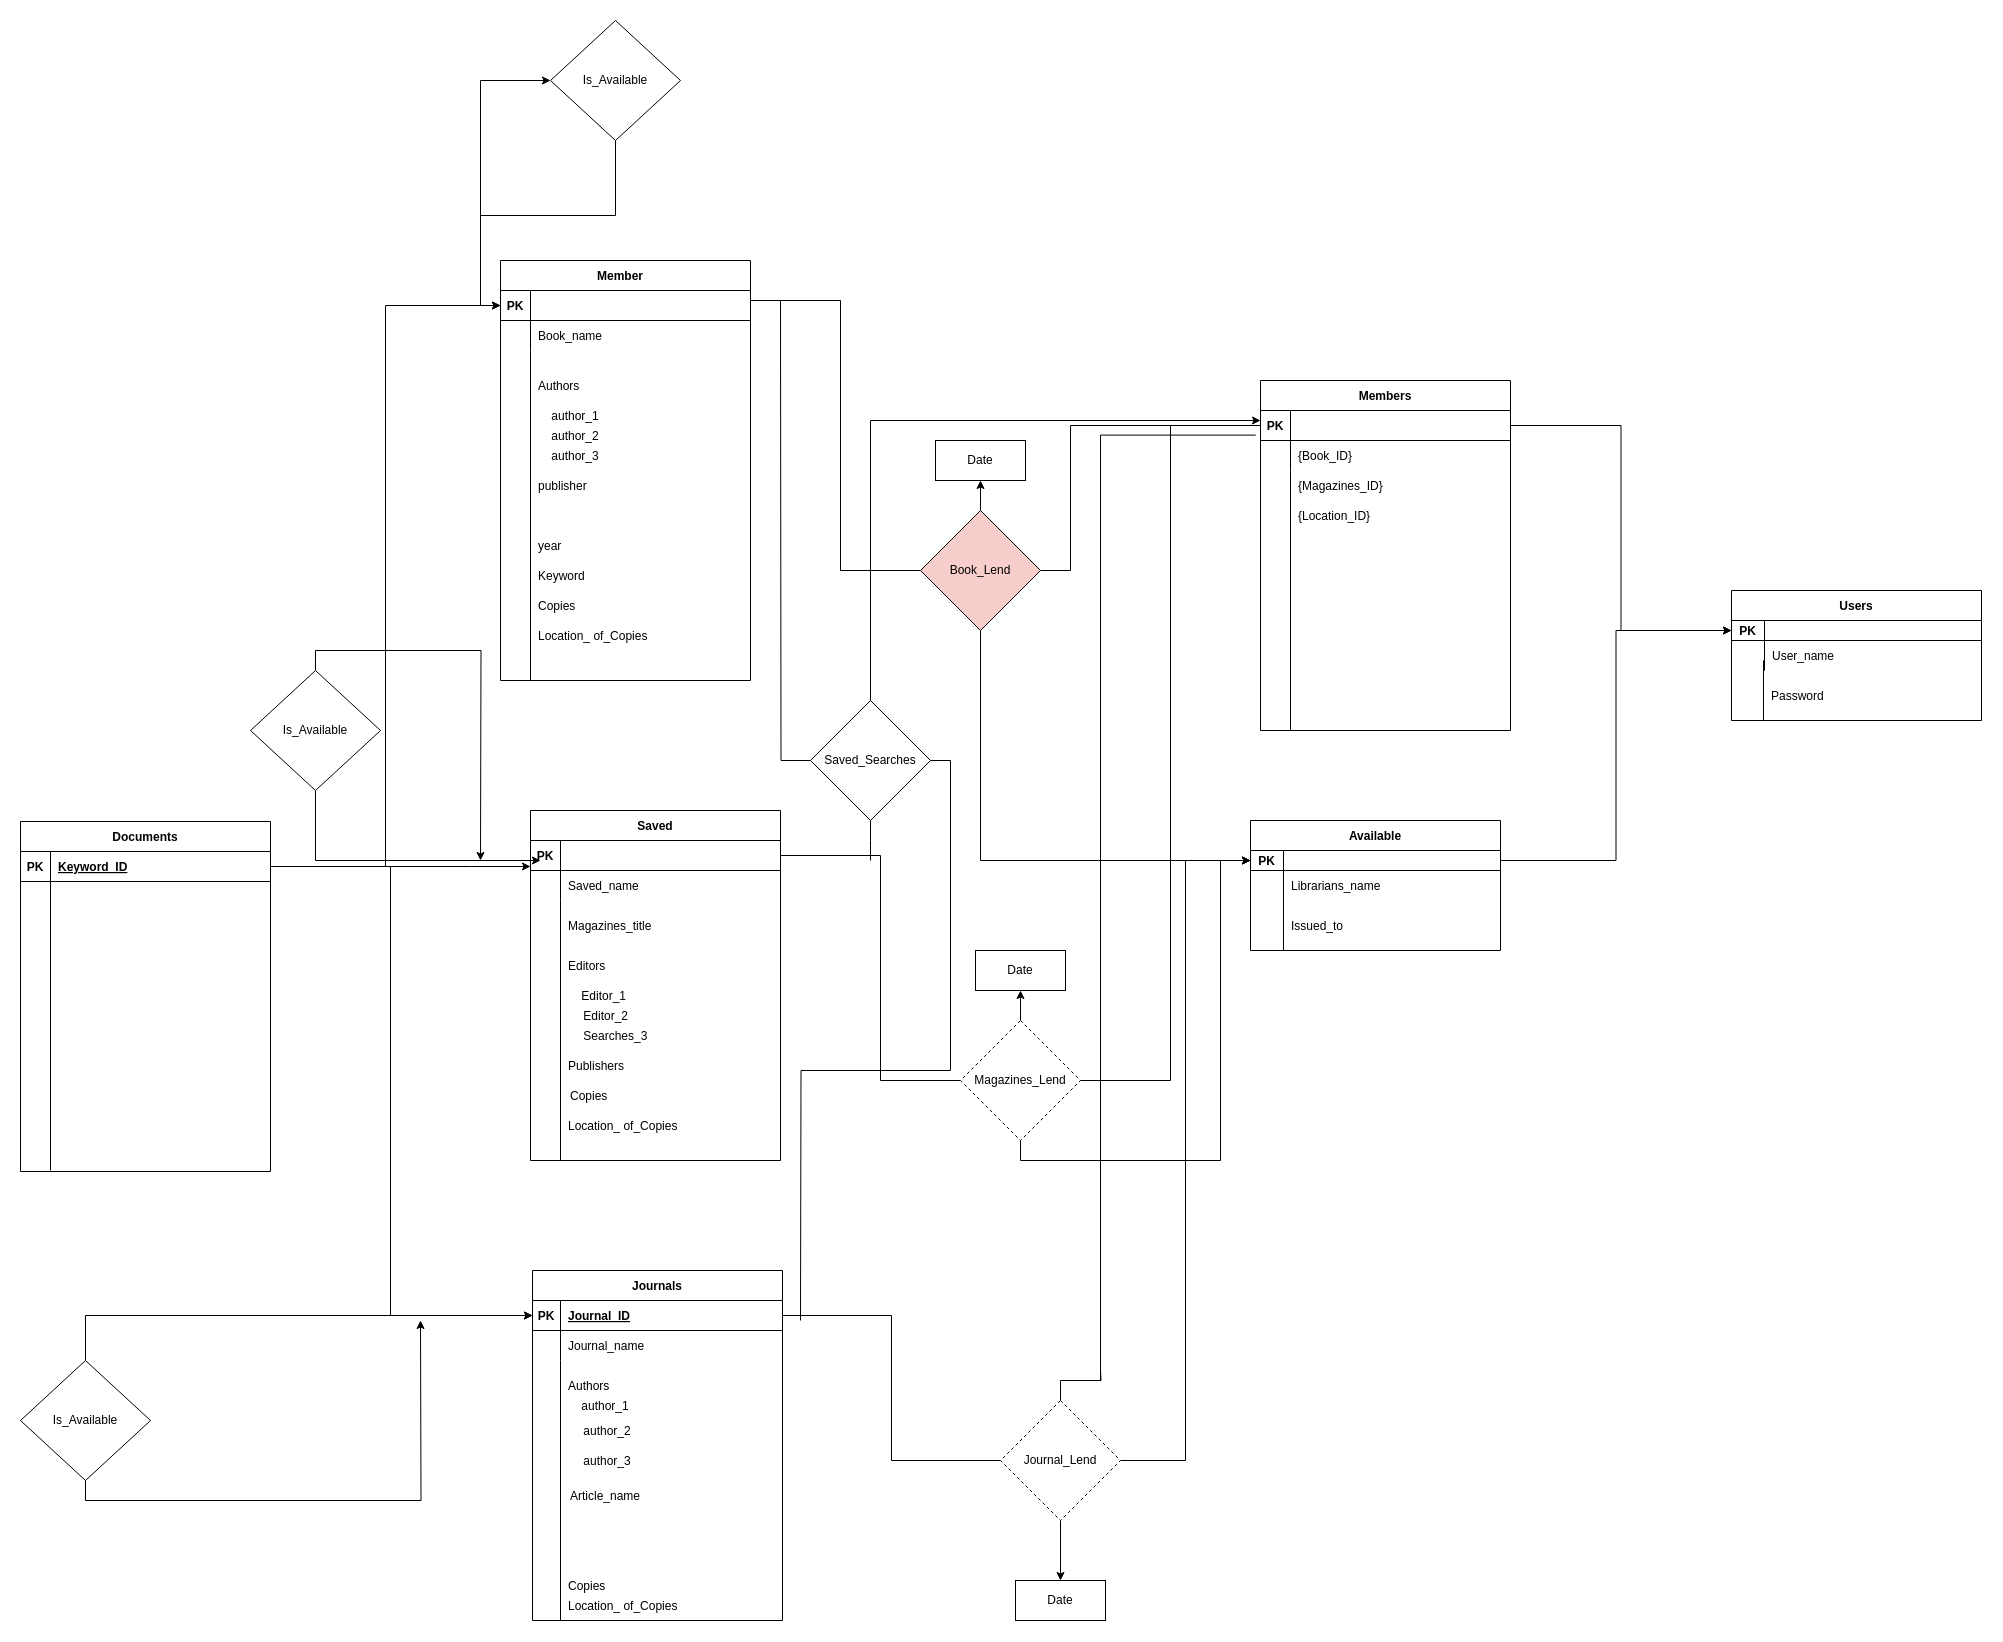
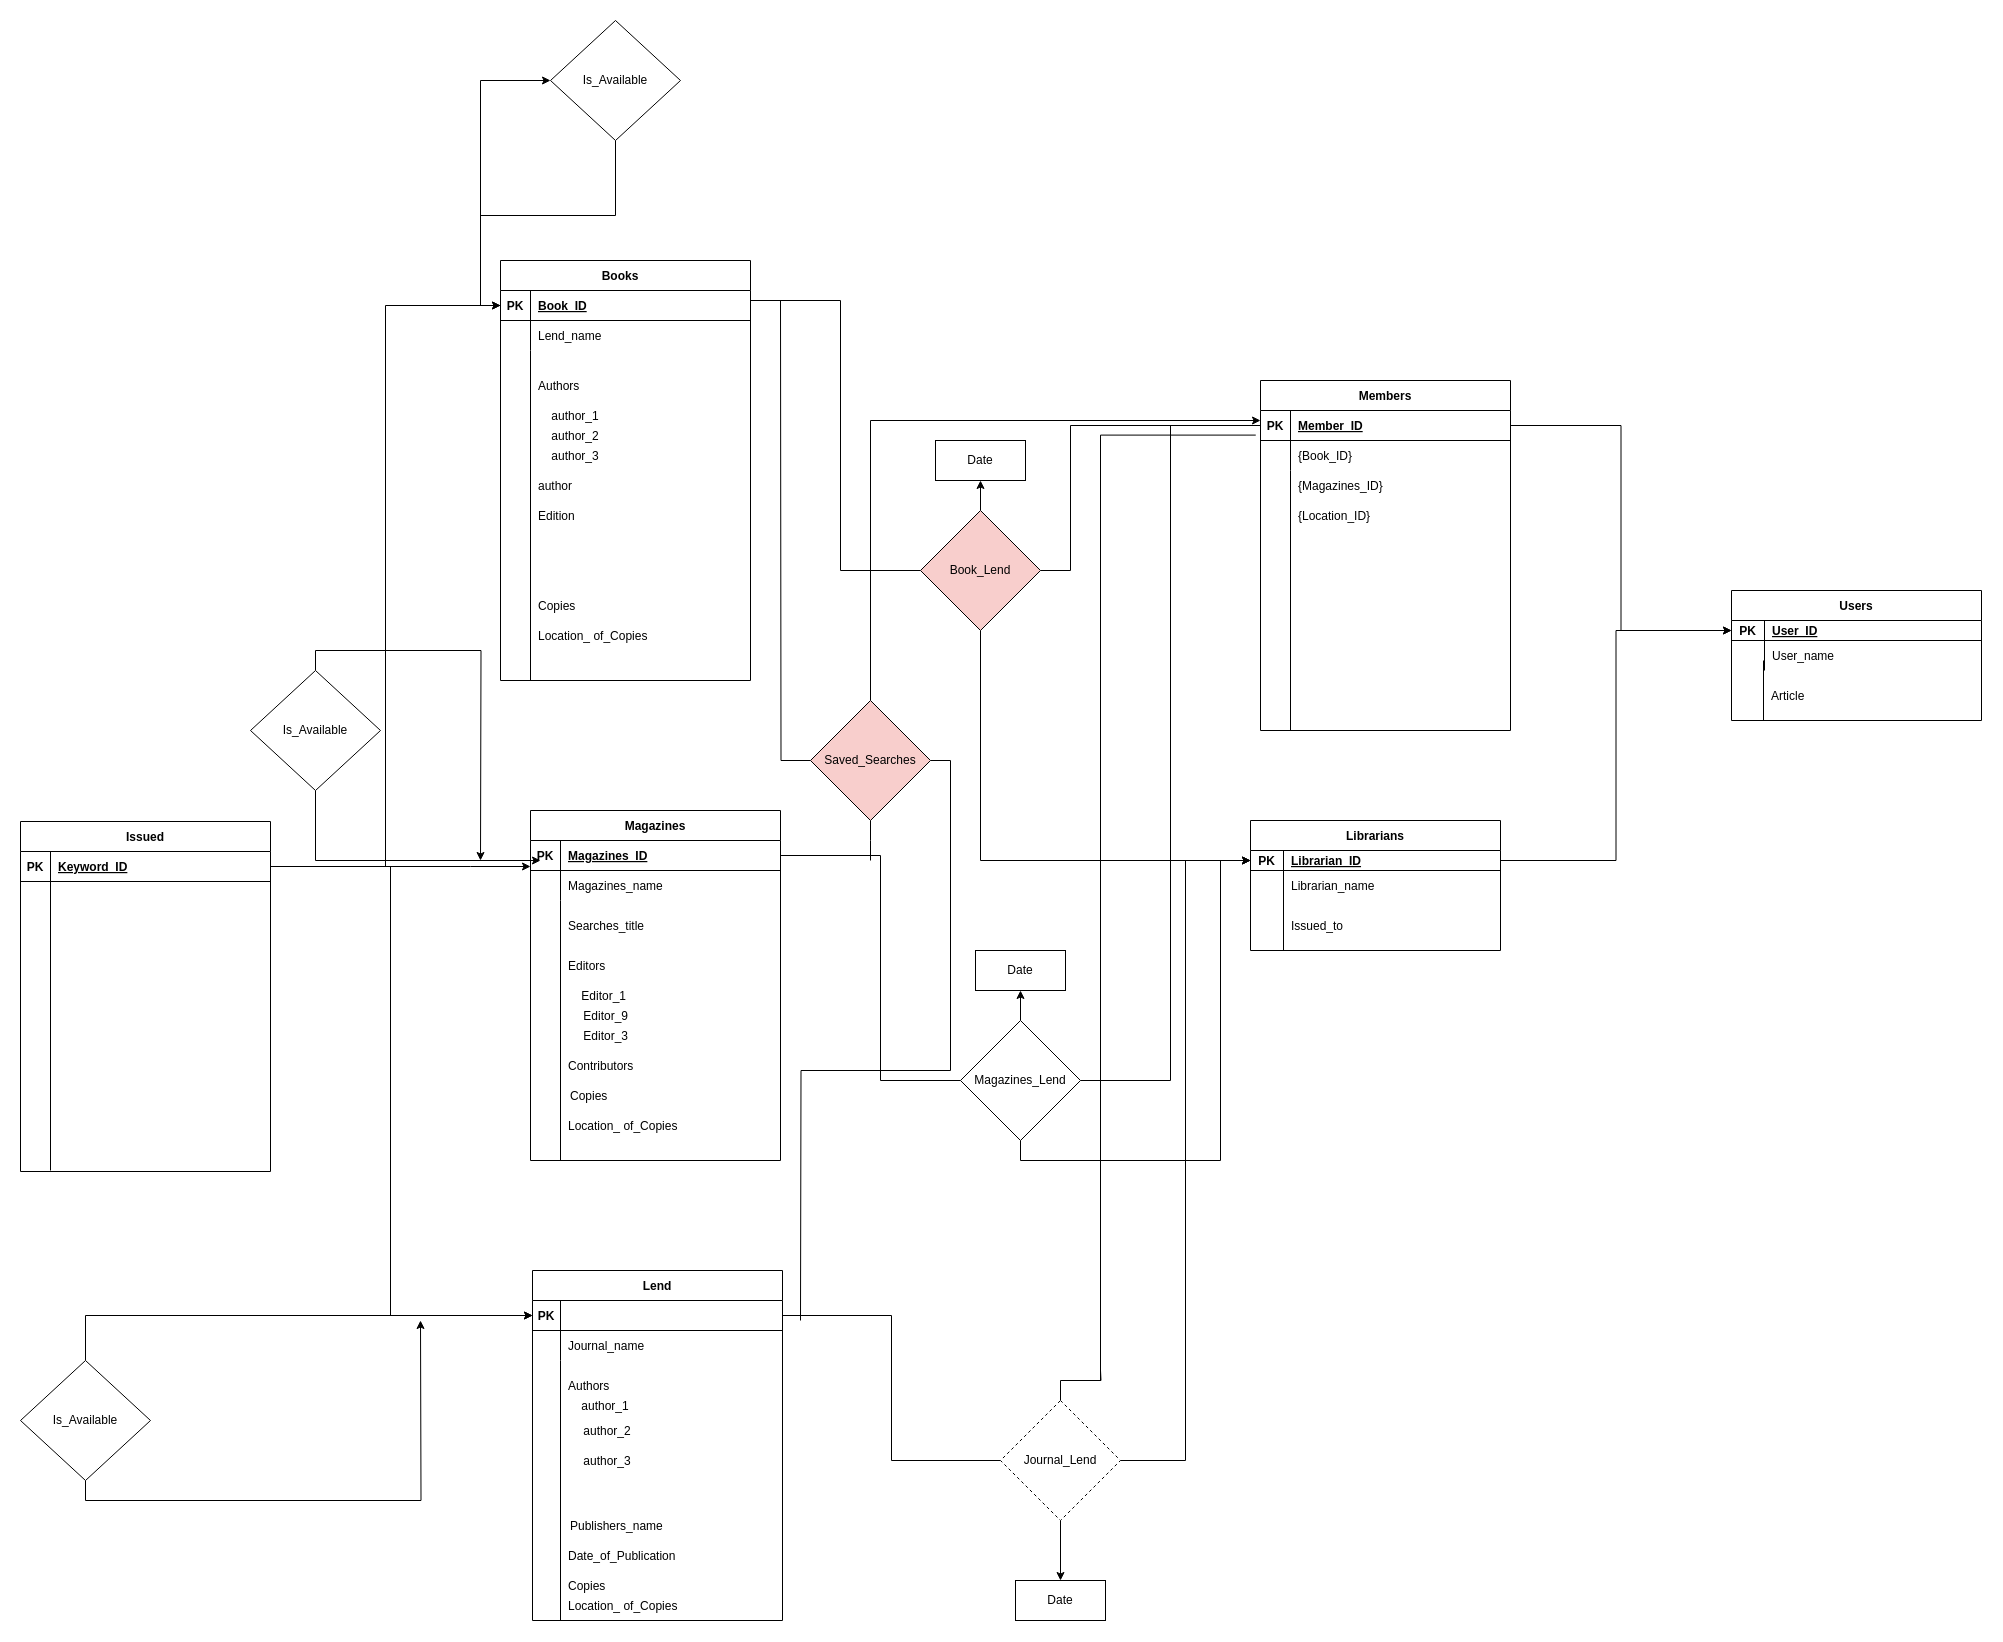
(625, 276) -> (625, 276)
none -> (641, 306)
(568, 336) -> (568, 336)
none -> (1401, 426)
(565, 486) -> (558, 486)
none -> (641, 516)
(641, 546) -> none
(641, 576) -> none
none -> (1873, 631)
(1798, 696) -> (1791, 696)
(871, 761) -> (871, 761)
(655, 826) -> (655, 826)
(1375, 836) -> (1375, 836)
(145, 837) -> (145, 837)
none -> (671, 856)
none -> (1392, 861)
(602, 886) -> (613, 886)
(1338, 886) -> (1335, 886)
(614, 926) -> (612, 926)
(595, 1016) -> (595, 1016)
(604, 1036) -> (595, 1036)
(598, 1066) -> (607, 1066)
(1021, 1081) -> (1021, 1081)
(657, 1286) -> (657, 1286)
(672, 1316) -> none
(673, 1496) -> none
none -> (673, 1526)
none -> (671, 1556)
